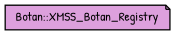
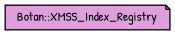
(88, 18) -> (88, 18)
